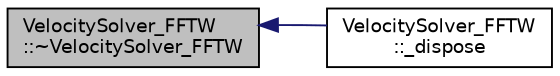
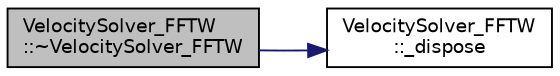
(303, 25) -> (283, 51)
